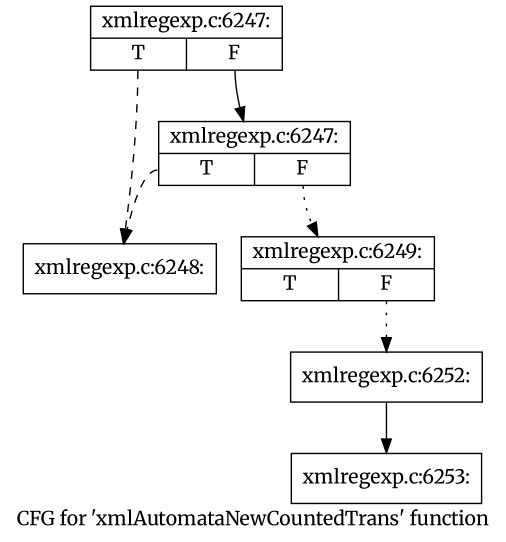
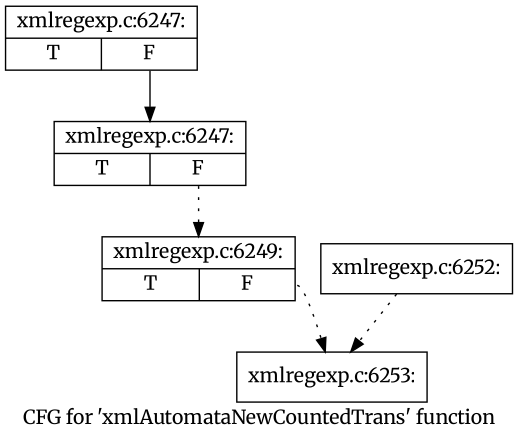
(120, 269) -> none
(386, 320) -> (312, 311)
(386, 421) -> (378, 317)
